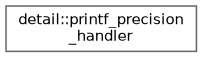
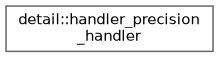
(101, 29) -> (110, 29)
